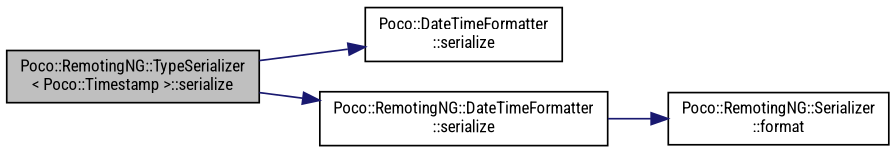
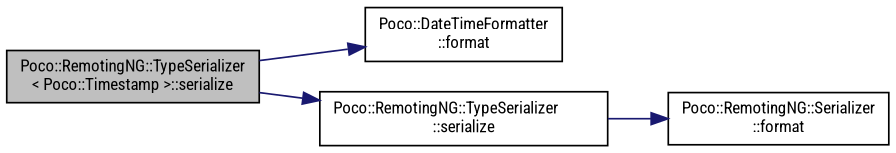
(464, 35) -> (464, 35)
(464, 119) -> (464, 119)
